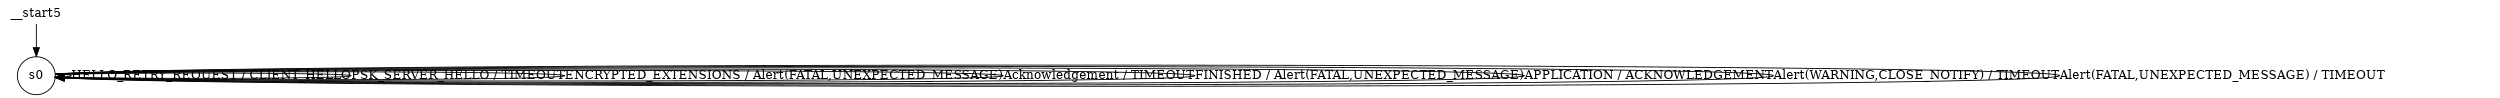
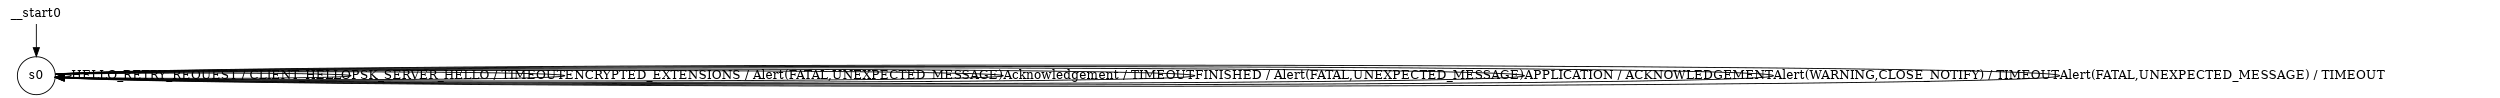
(36, 14) -> (36, 14)
